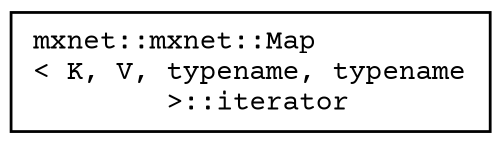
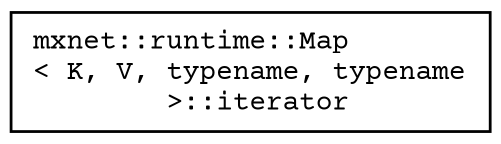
(251, 72) -> (251, 72)
